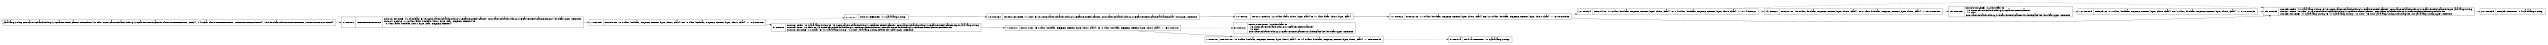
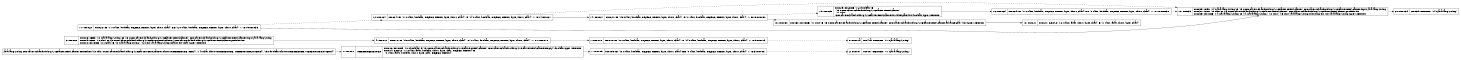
(947, 17) -> (771, 20)
(1370, 17) -> none
(768, 25) -> none
(1294, 28) -> none
